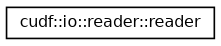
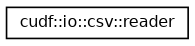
(110, 23) -> (97, 23)
